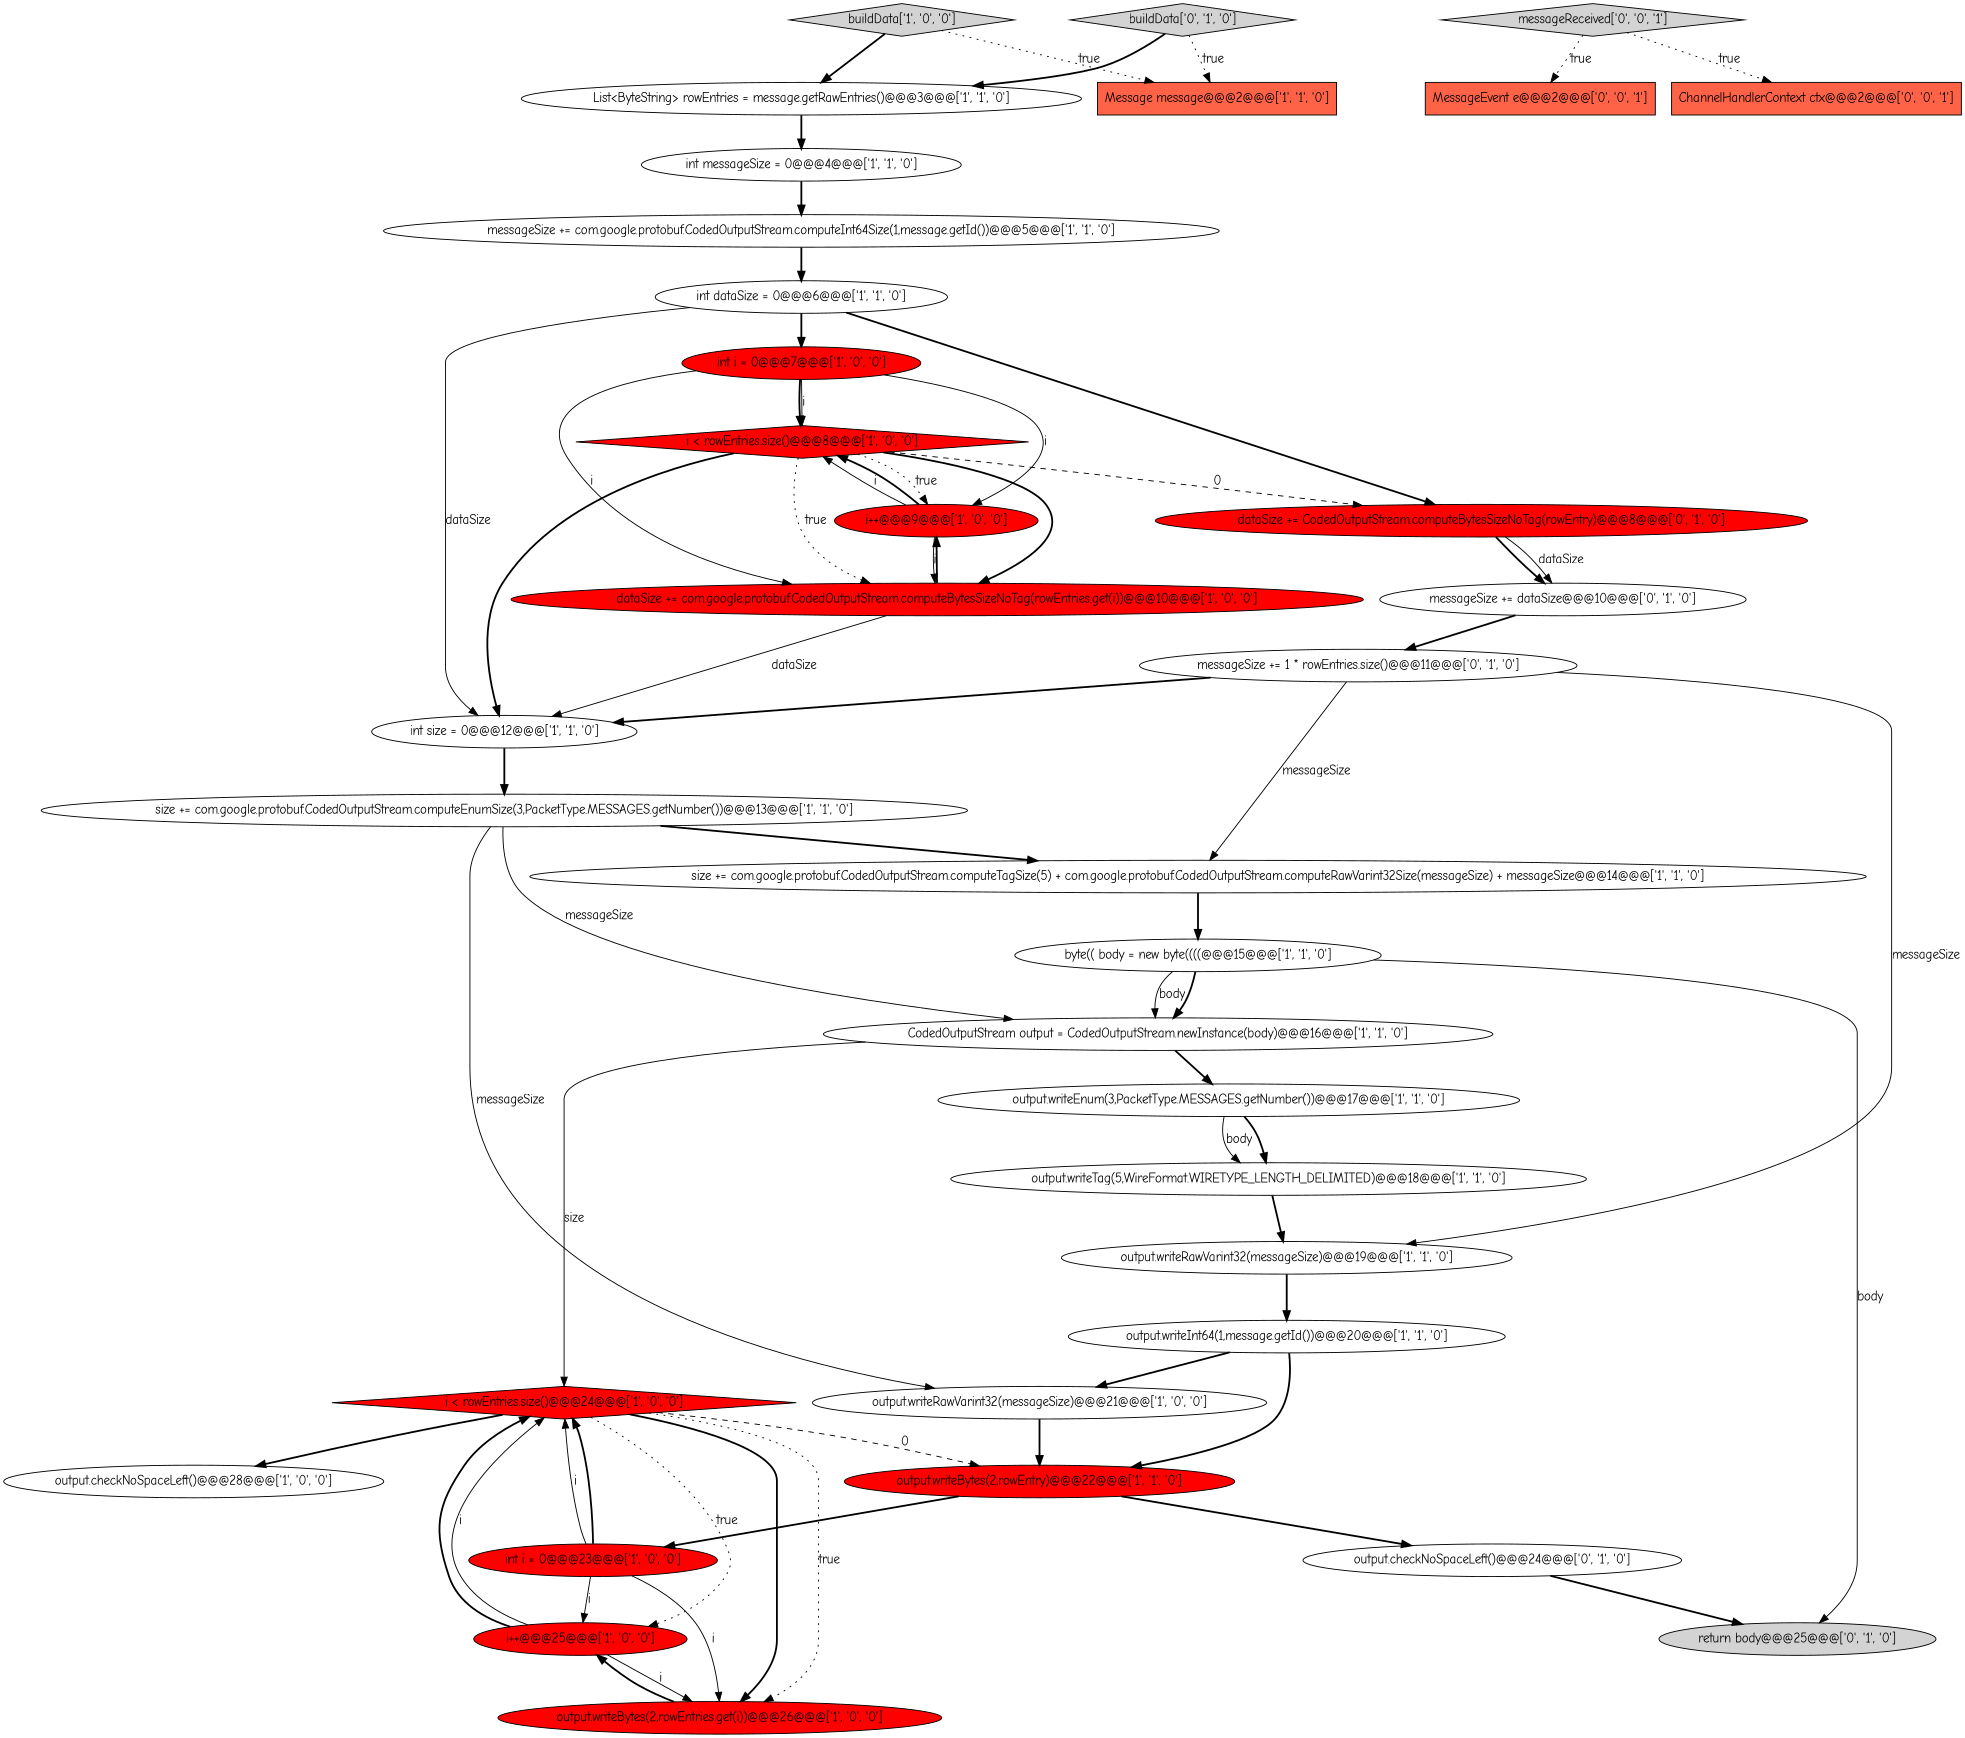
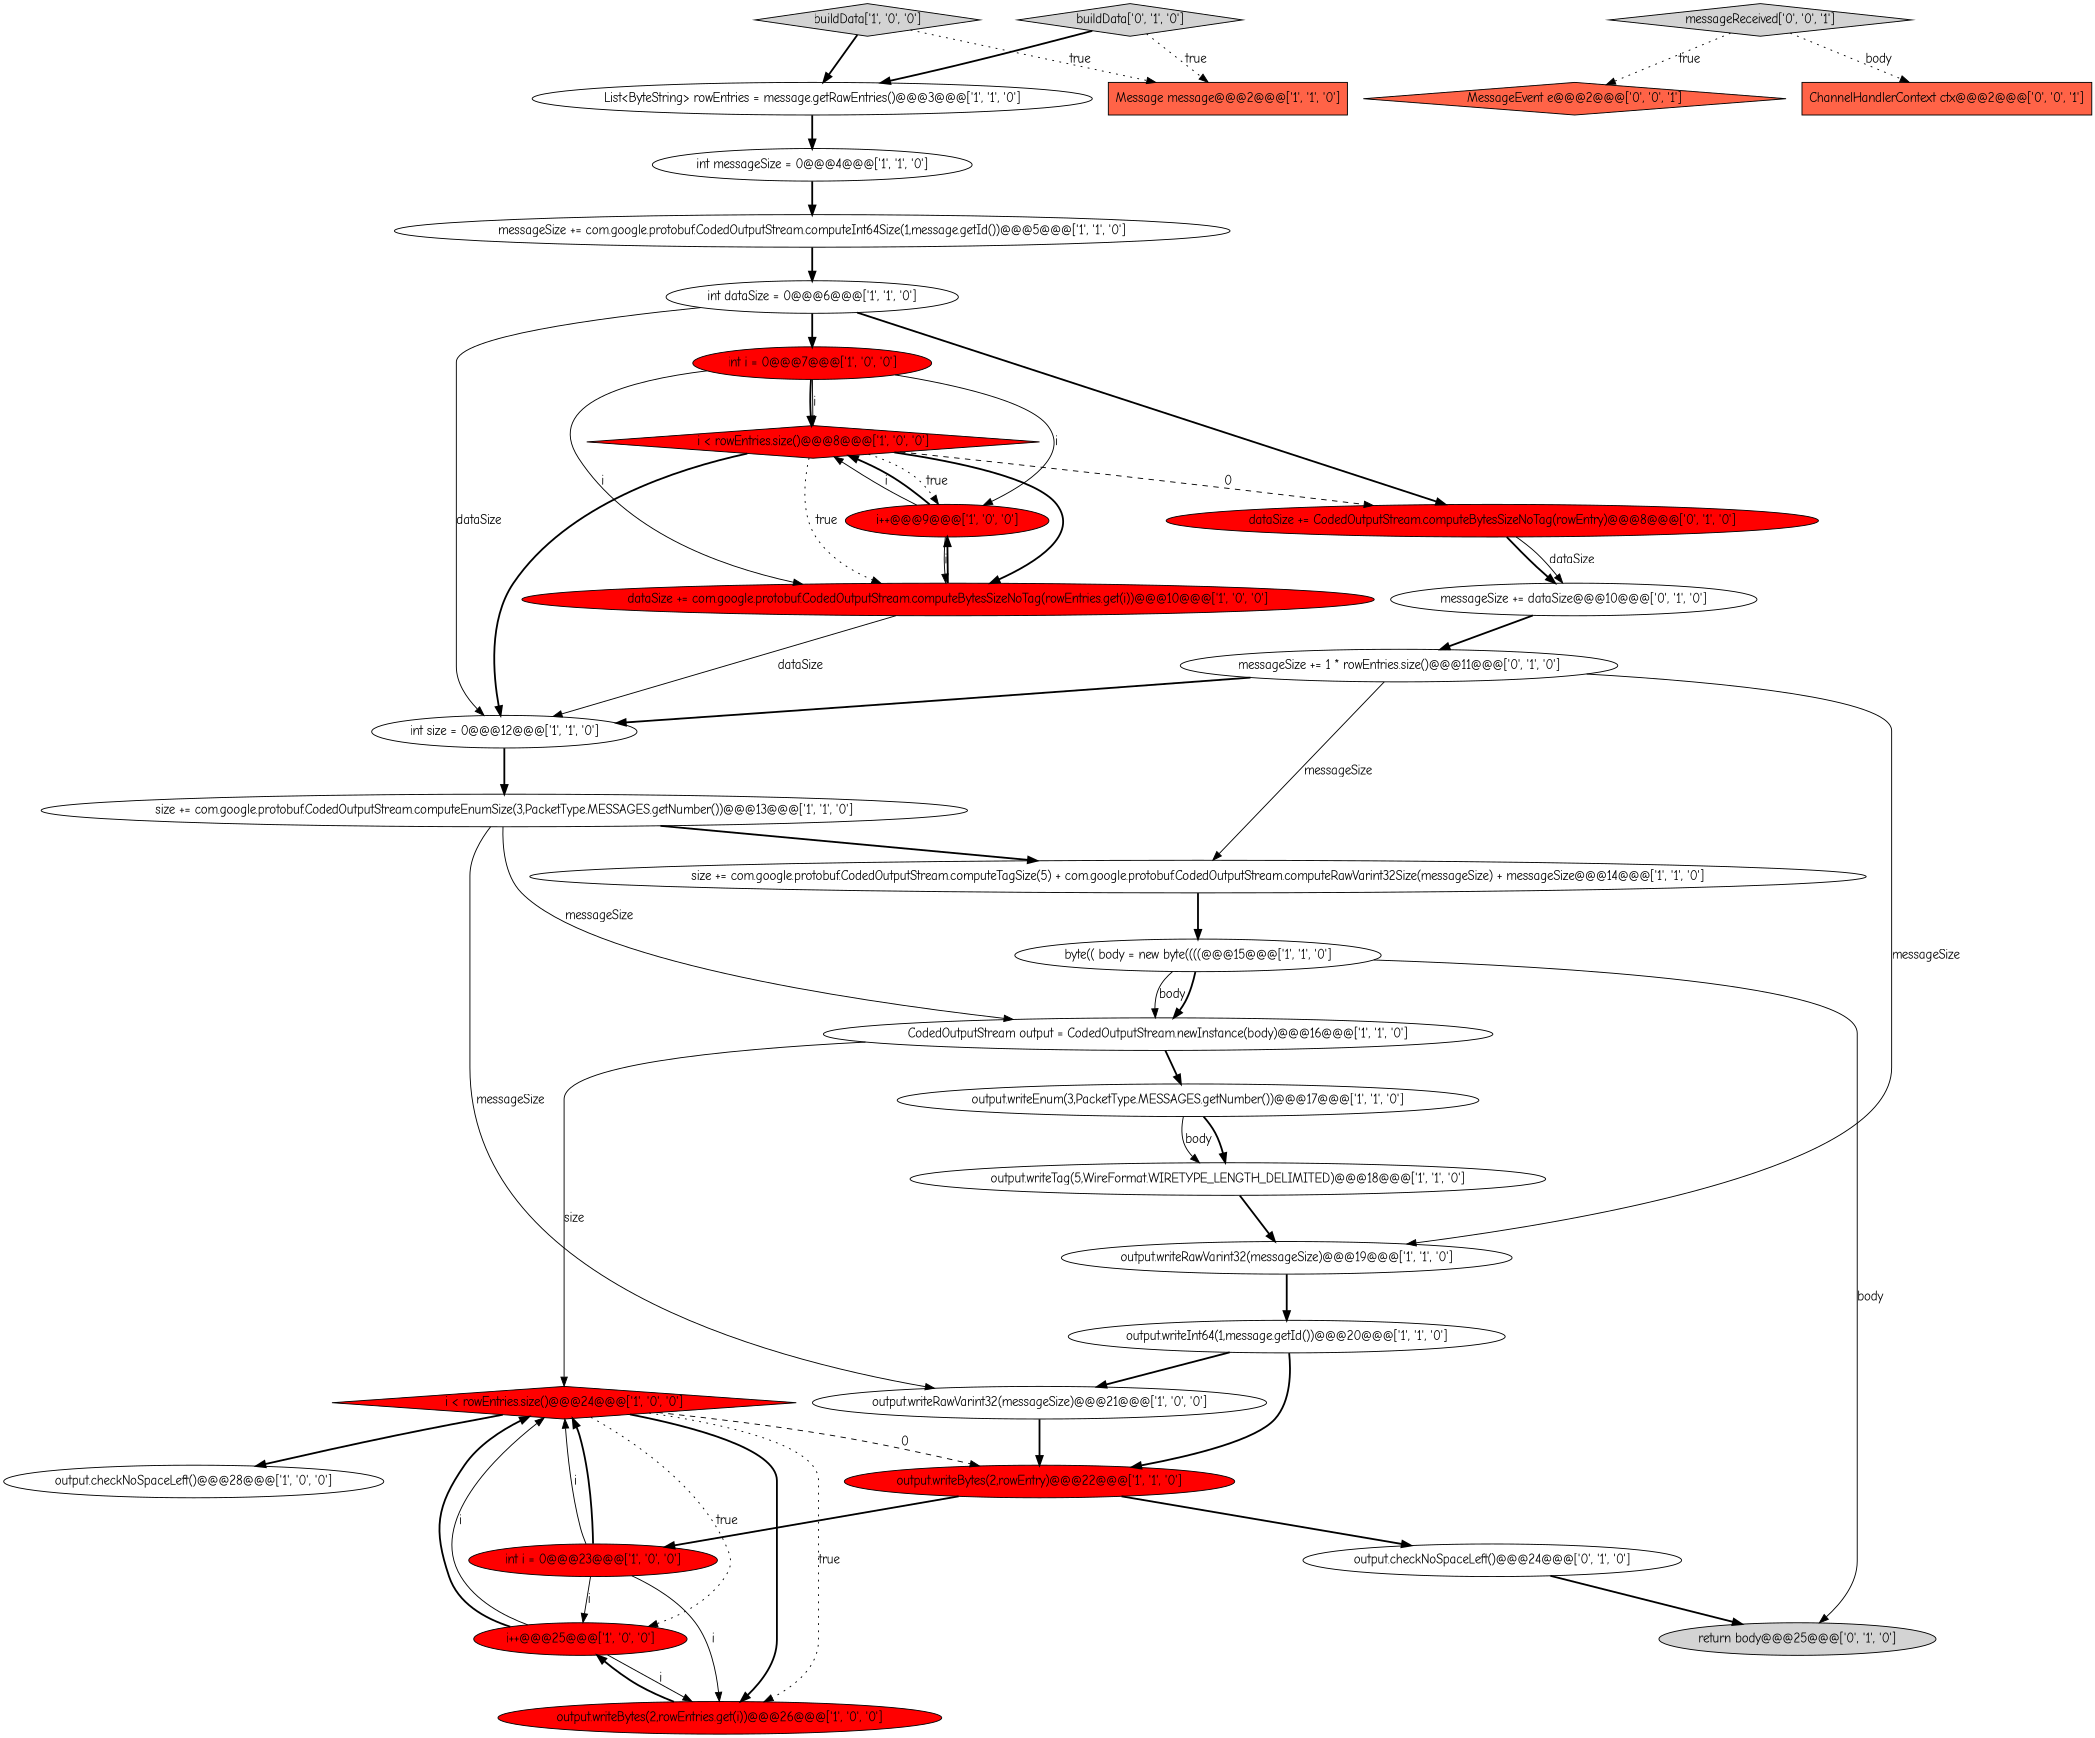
(1730, 59) -> (1878, 59)
(1540, 99) -> (1575, 99)
